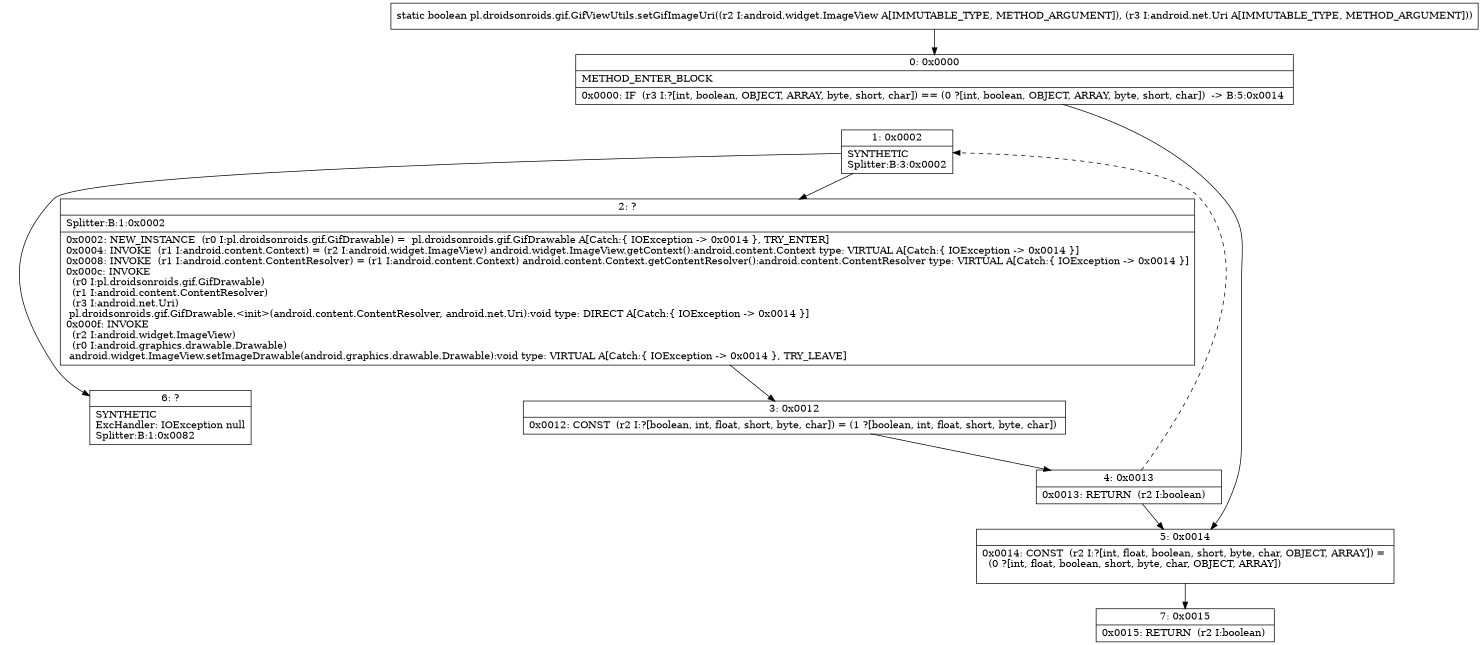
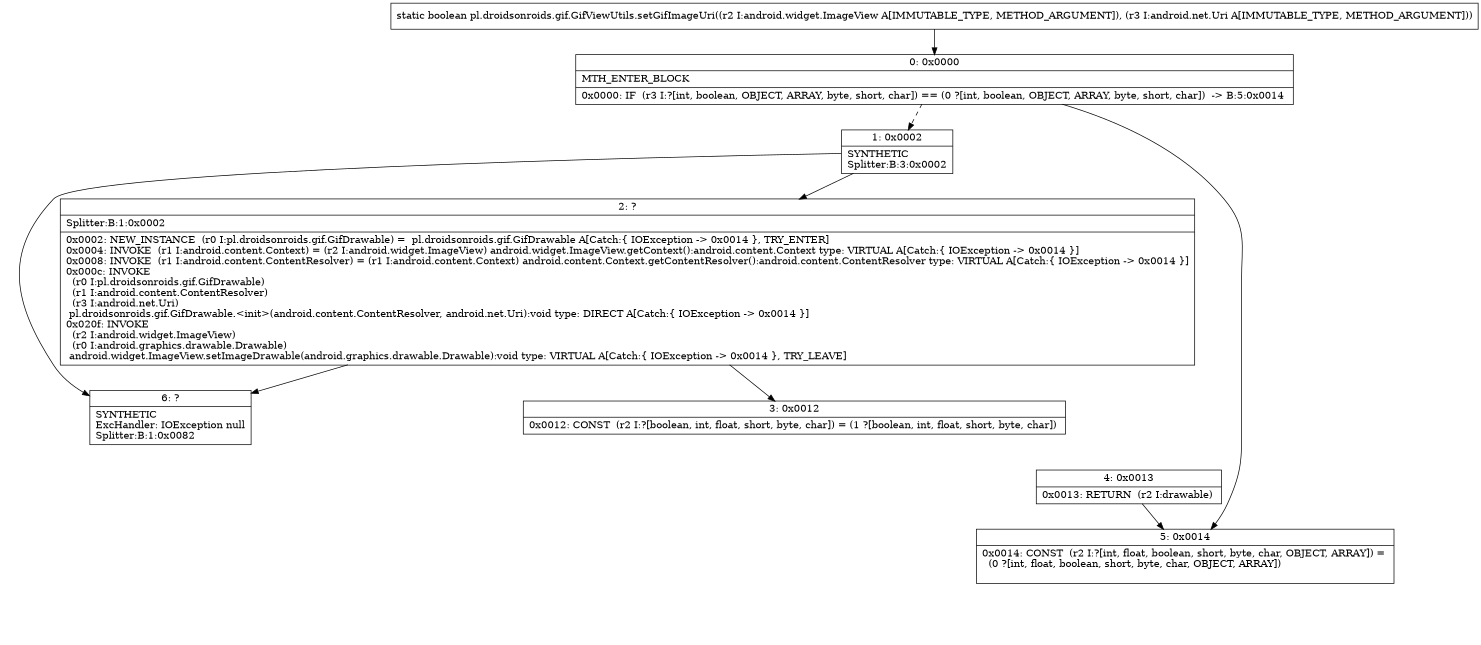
(647, 79) -> (636, 79)
(1213, 220) -> (917, 114)
(111, 325) -> (111, 325)
none -> (303, 378)
(957, 451) -> none
(1125, 495) -> (1129, 495)
(1185, 625) -> none
